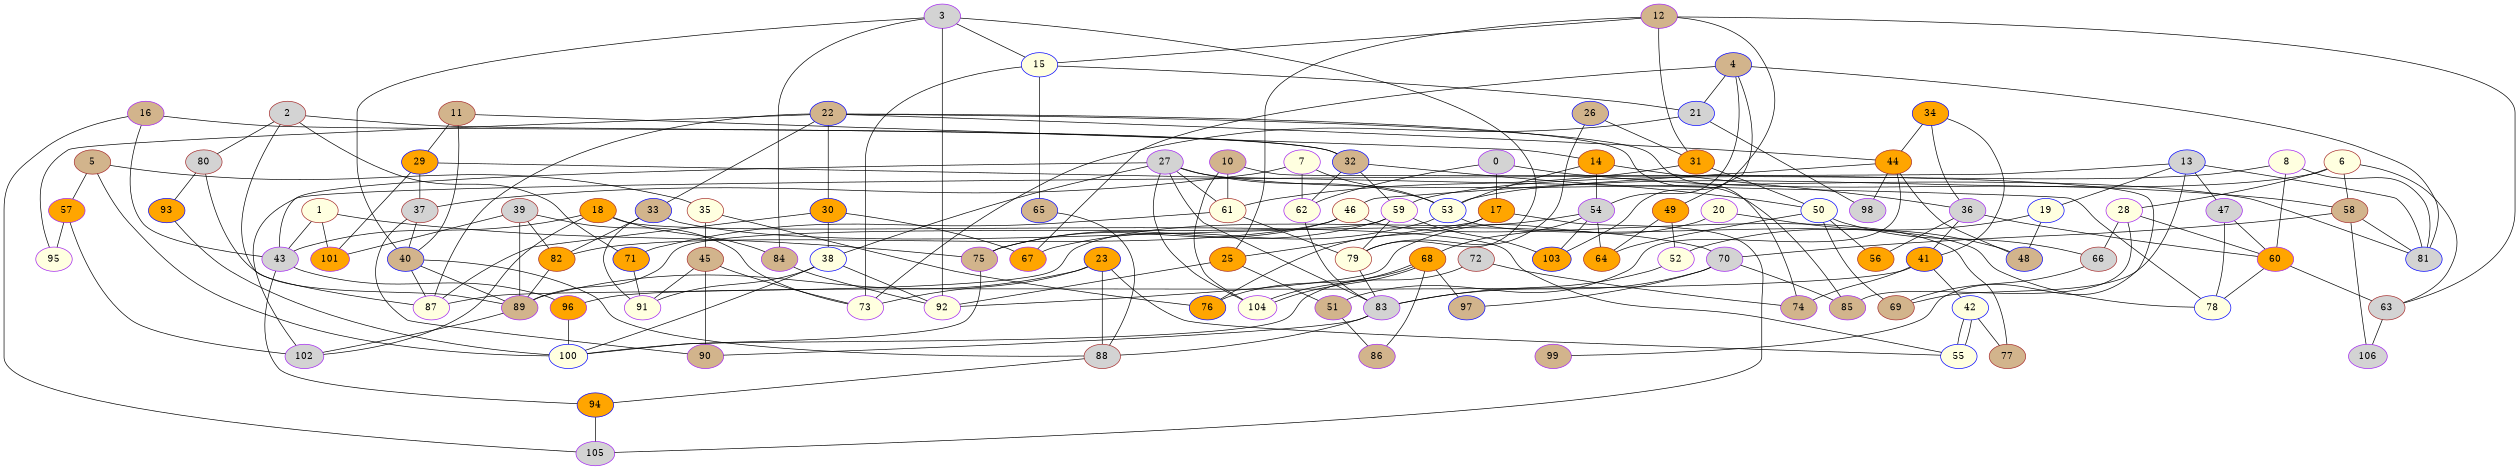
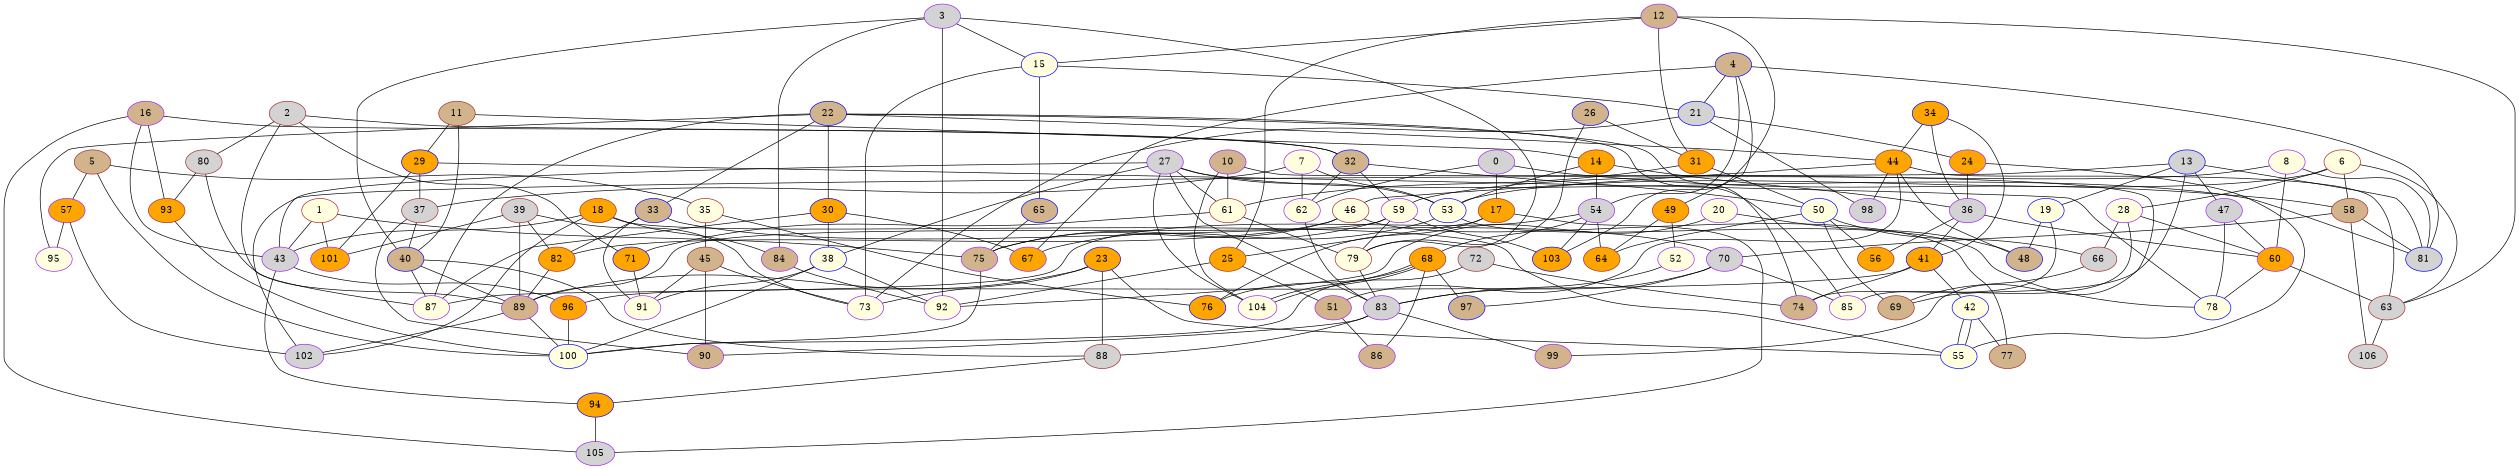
none -> (156, 162)
none -> (1968, 162)
none -> (2223, 178)
(167, 211) -> (167, 211)
(1859, 230) -> (1958, 292)
(1132, 259) -> (1010, 235)
(1847, 308) -> (1847, 308)
none -> (544, 332)
none -> (1468, 332)
(2368, 356) -> (2368, 356)
